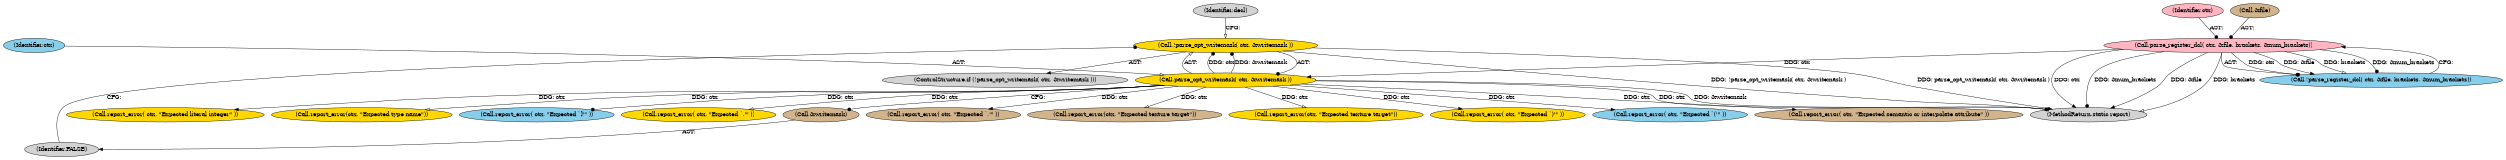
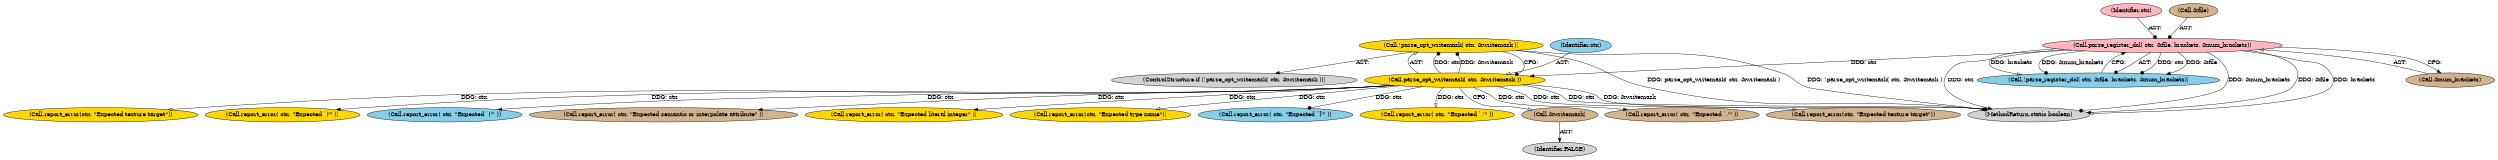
(1226, 11) -> none
(578, 63) -> none
(1305, 63) -> (1532, 63)
none -> (2450, 80)
(1006, 97) -> (1490, 106)
(2089, 115) -> (2029, 115)
